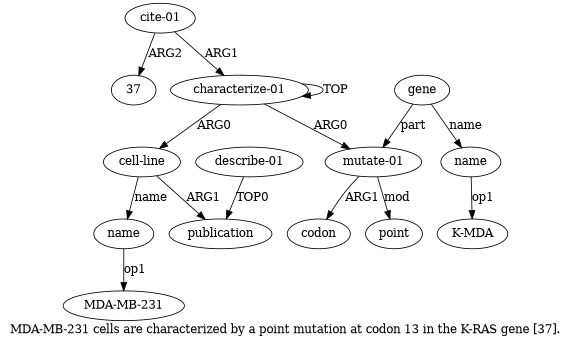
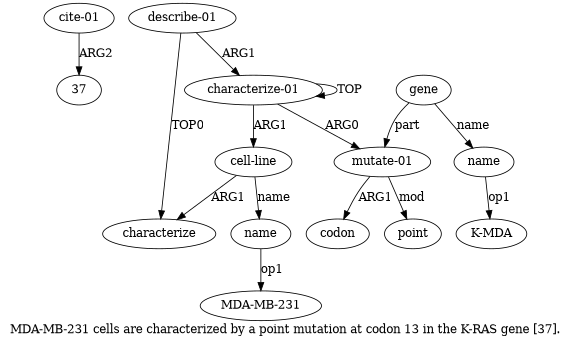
(196, 51) -> (215, 51)
(214, 126) -> (270, 126)
(220, 234) -> (159, 234)
